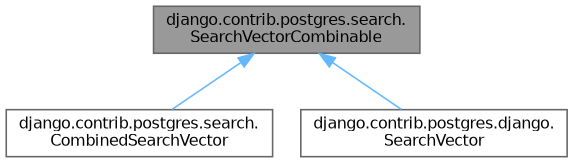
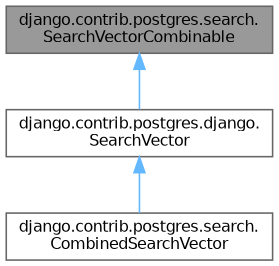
(206, 86) -> (139, 193)
